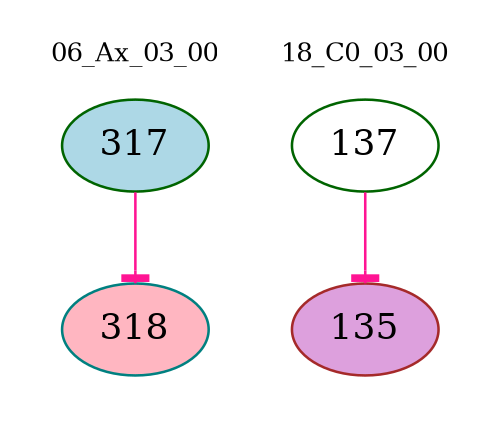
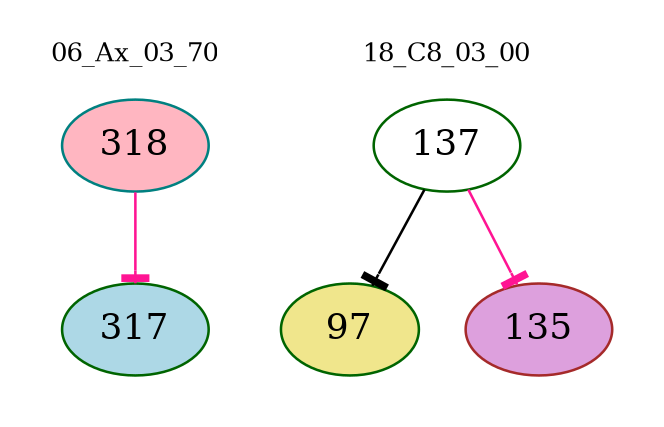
(135, 55) -> (135, 55)
(365, 55) -> (447, 55)
(135, 231) -> (135, 231)
none -> (350, 329)
